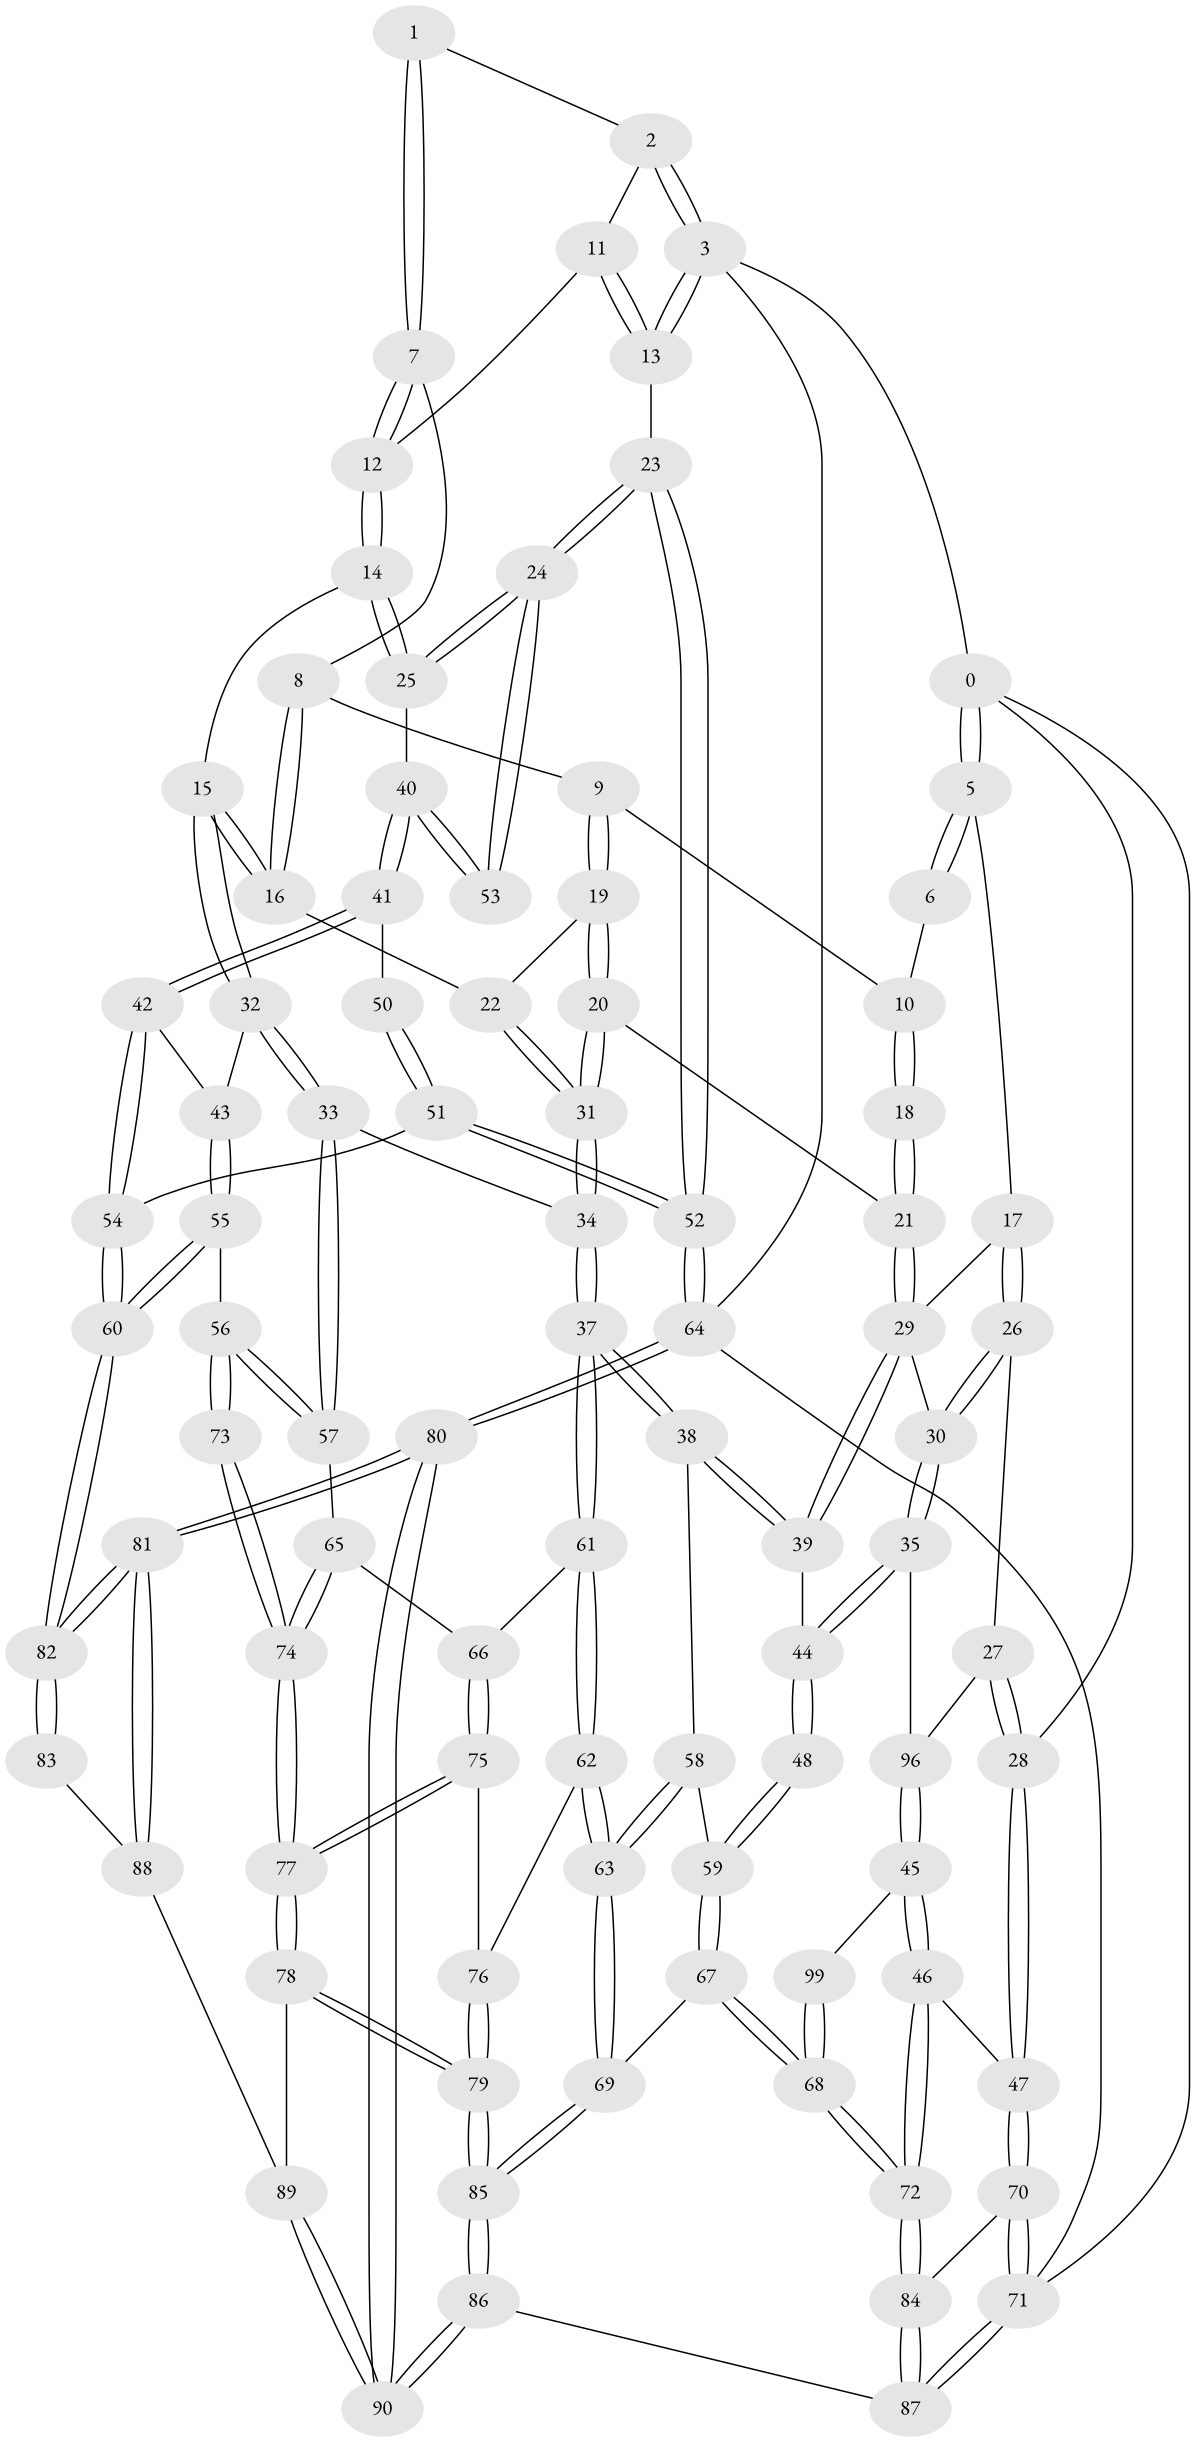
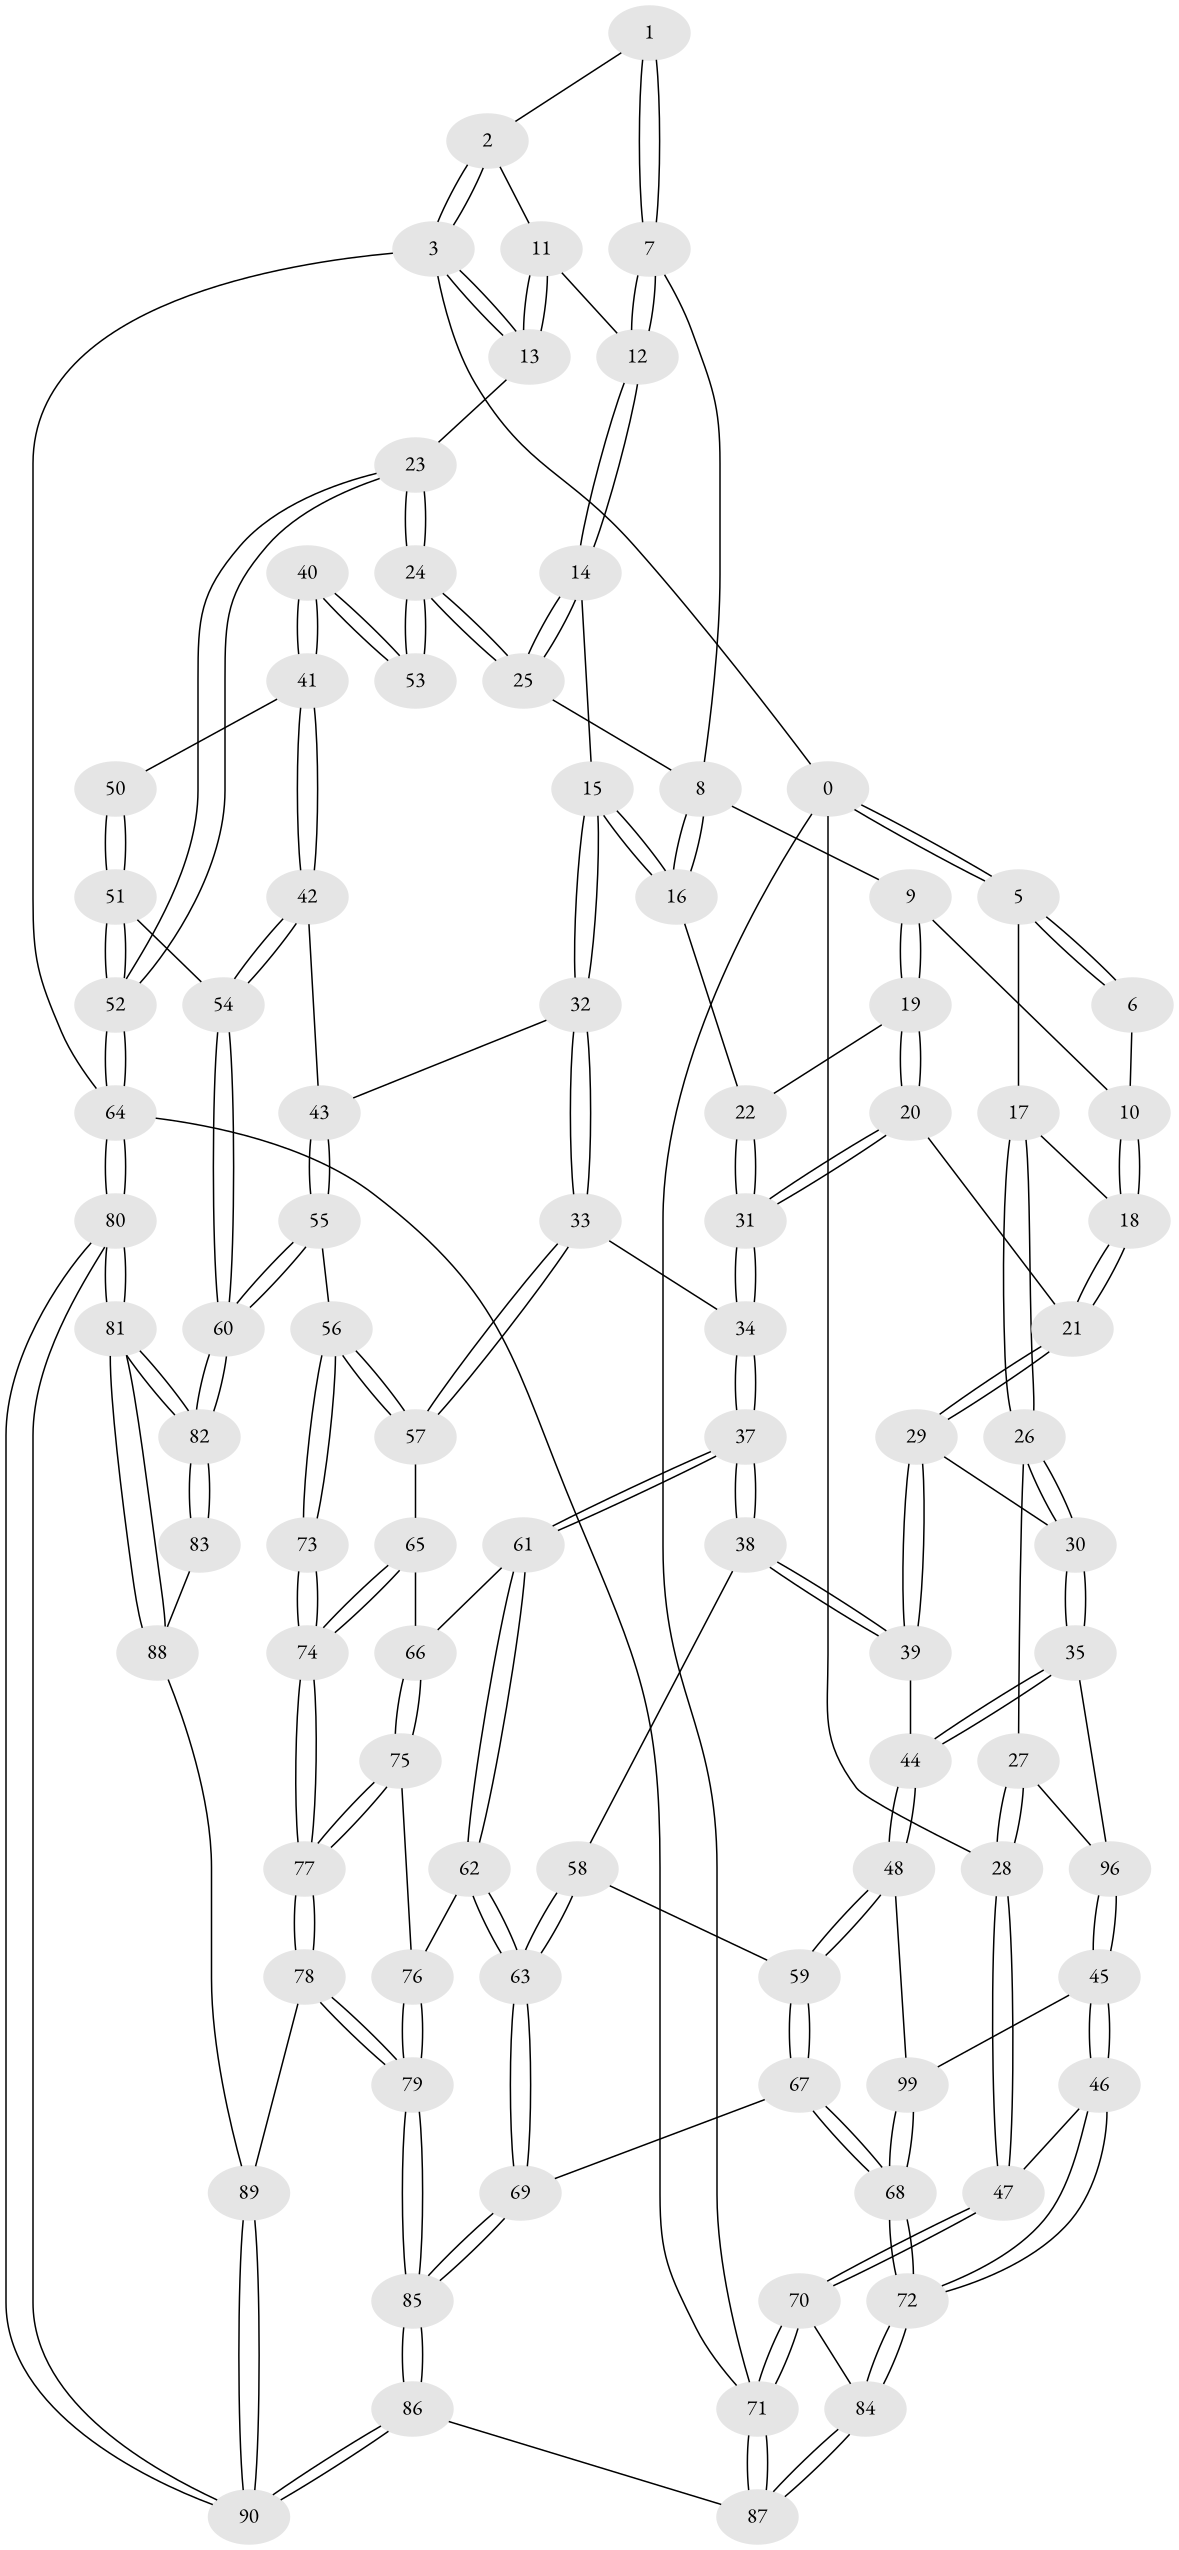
(406, 738) -> (612, 735)
(959, 1275) -> (1074, 1167)
none -> (901, 1977)
